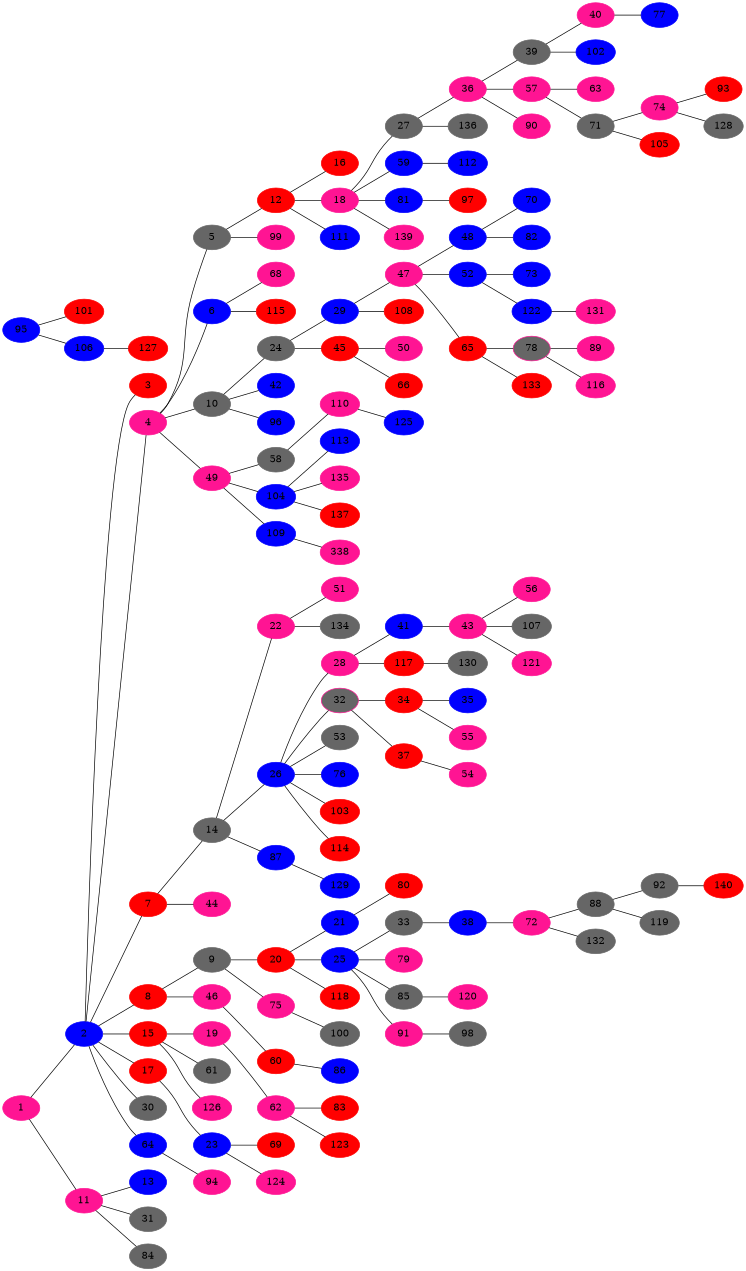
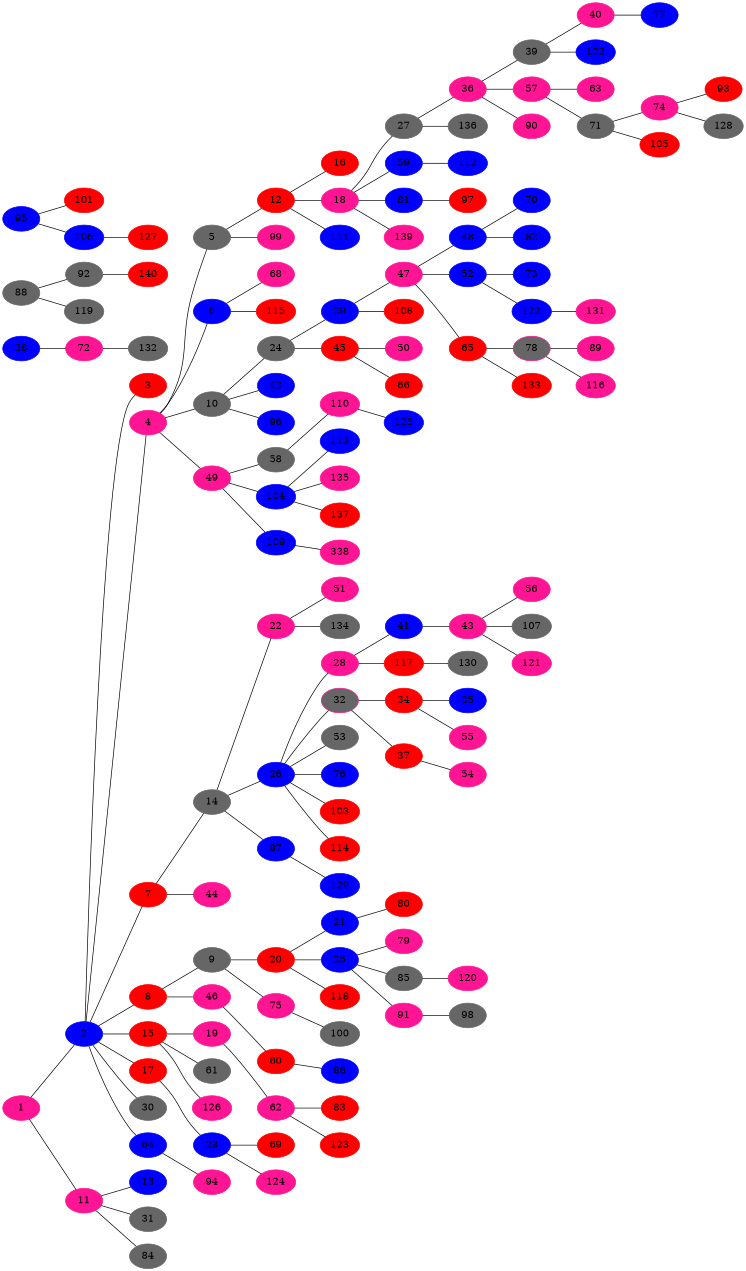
(564, 914) -> none
(404, 923) -> none
